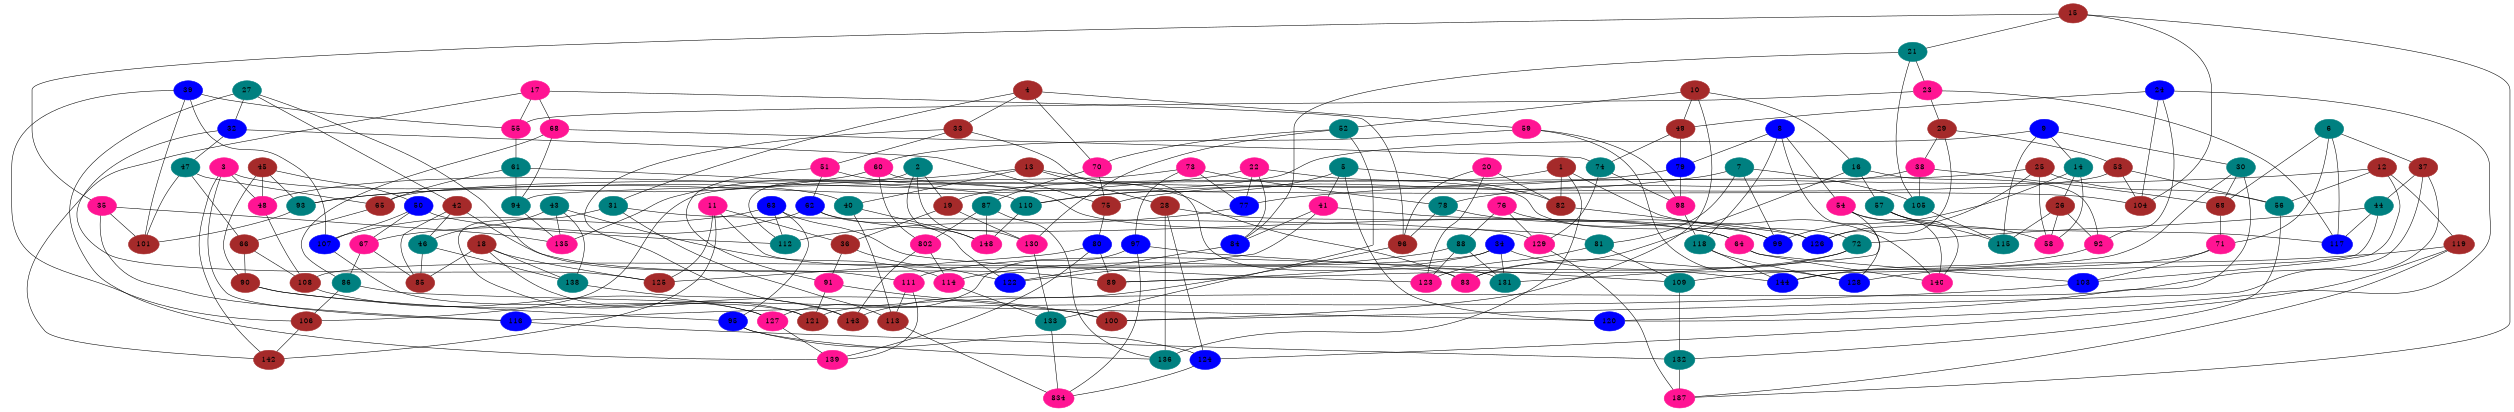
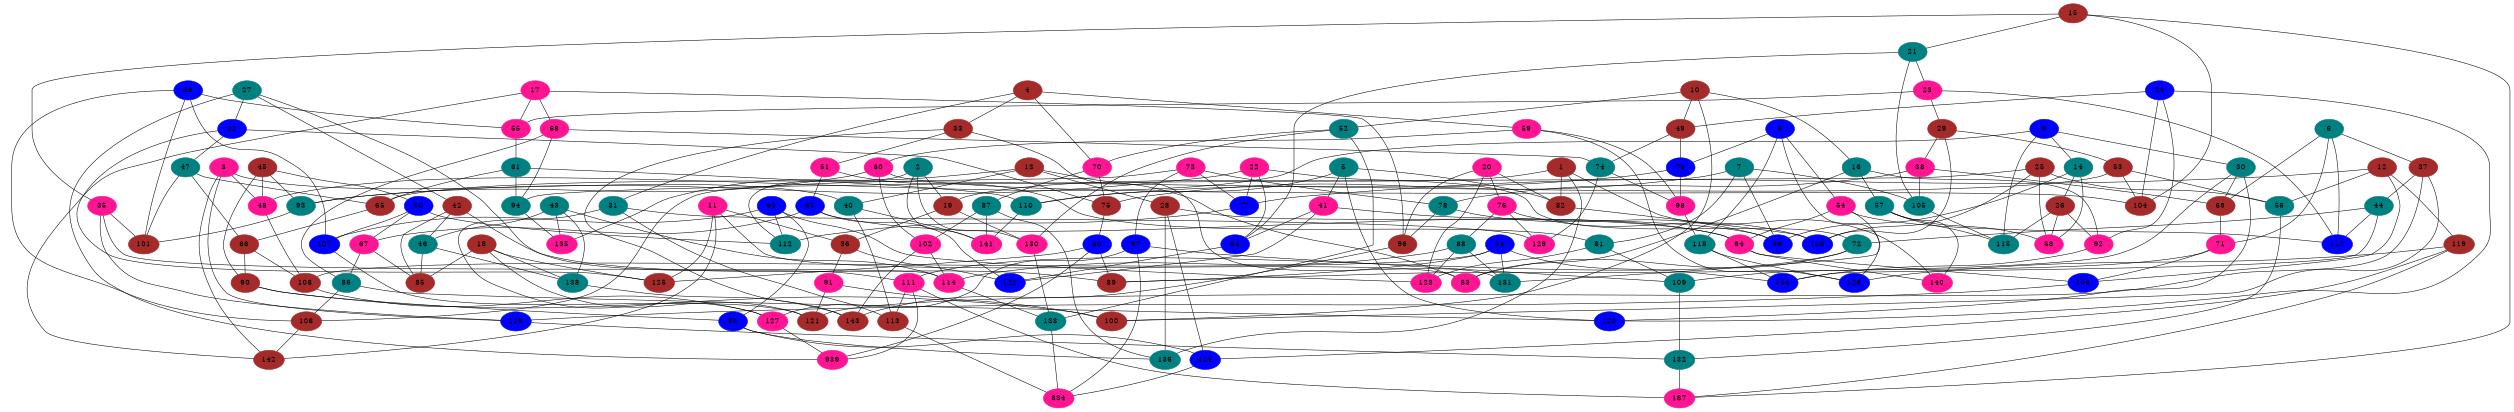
none -> (1495, 187)
(687, 212) -> none
(343, 223) -> (465, 269)
(1929, 229) -> (1790, 225)
(926, 244) -> (926, 244)
(987, 244) -> (987, 244)
(1632, 315) -> (1285, 384)
(833, 360) -> (833, 360)
